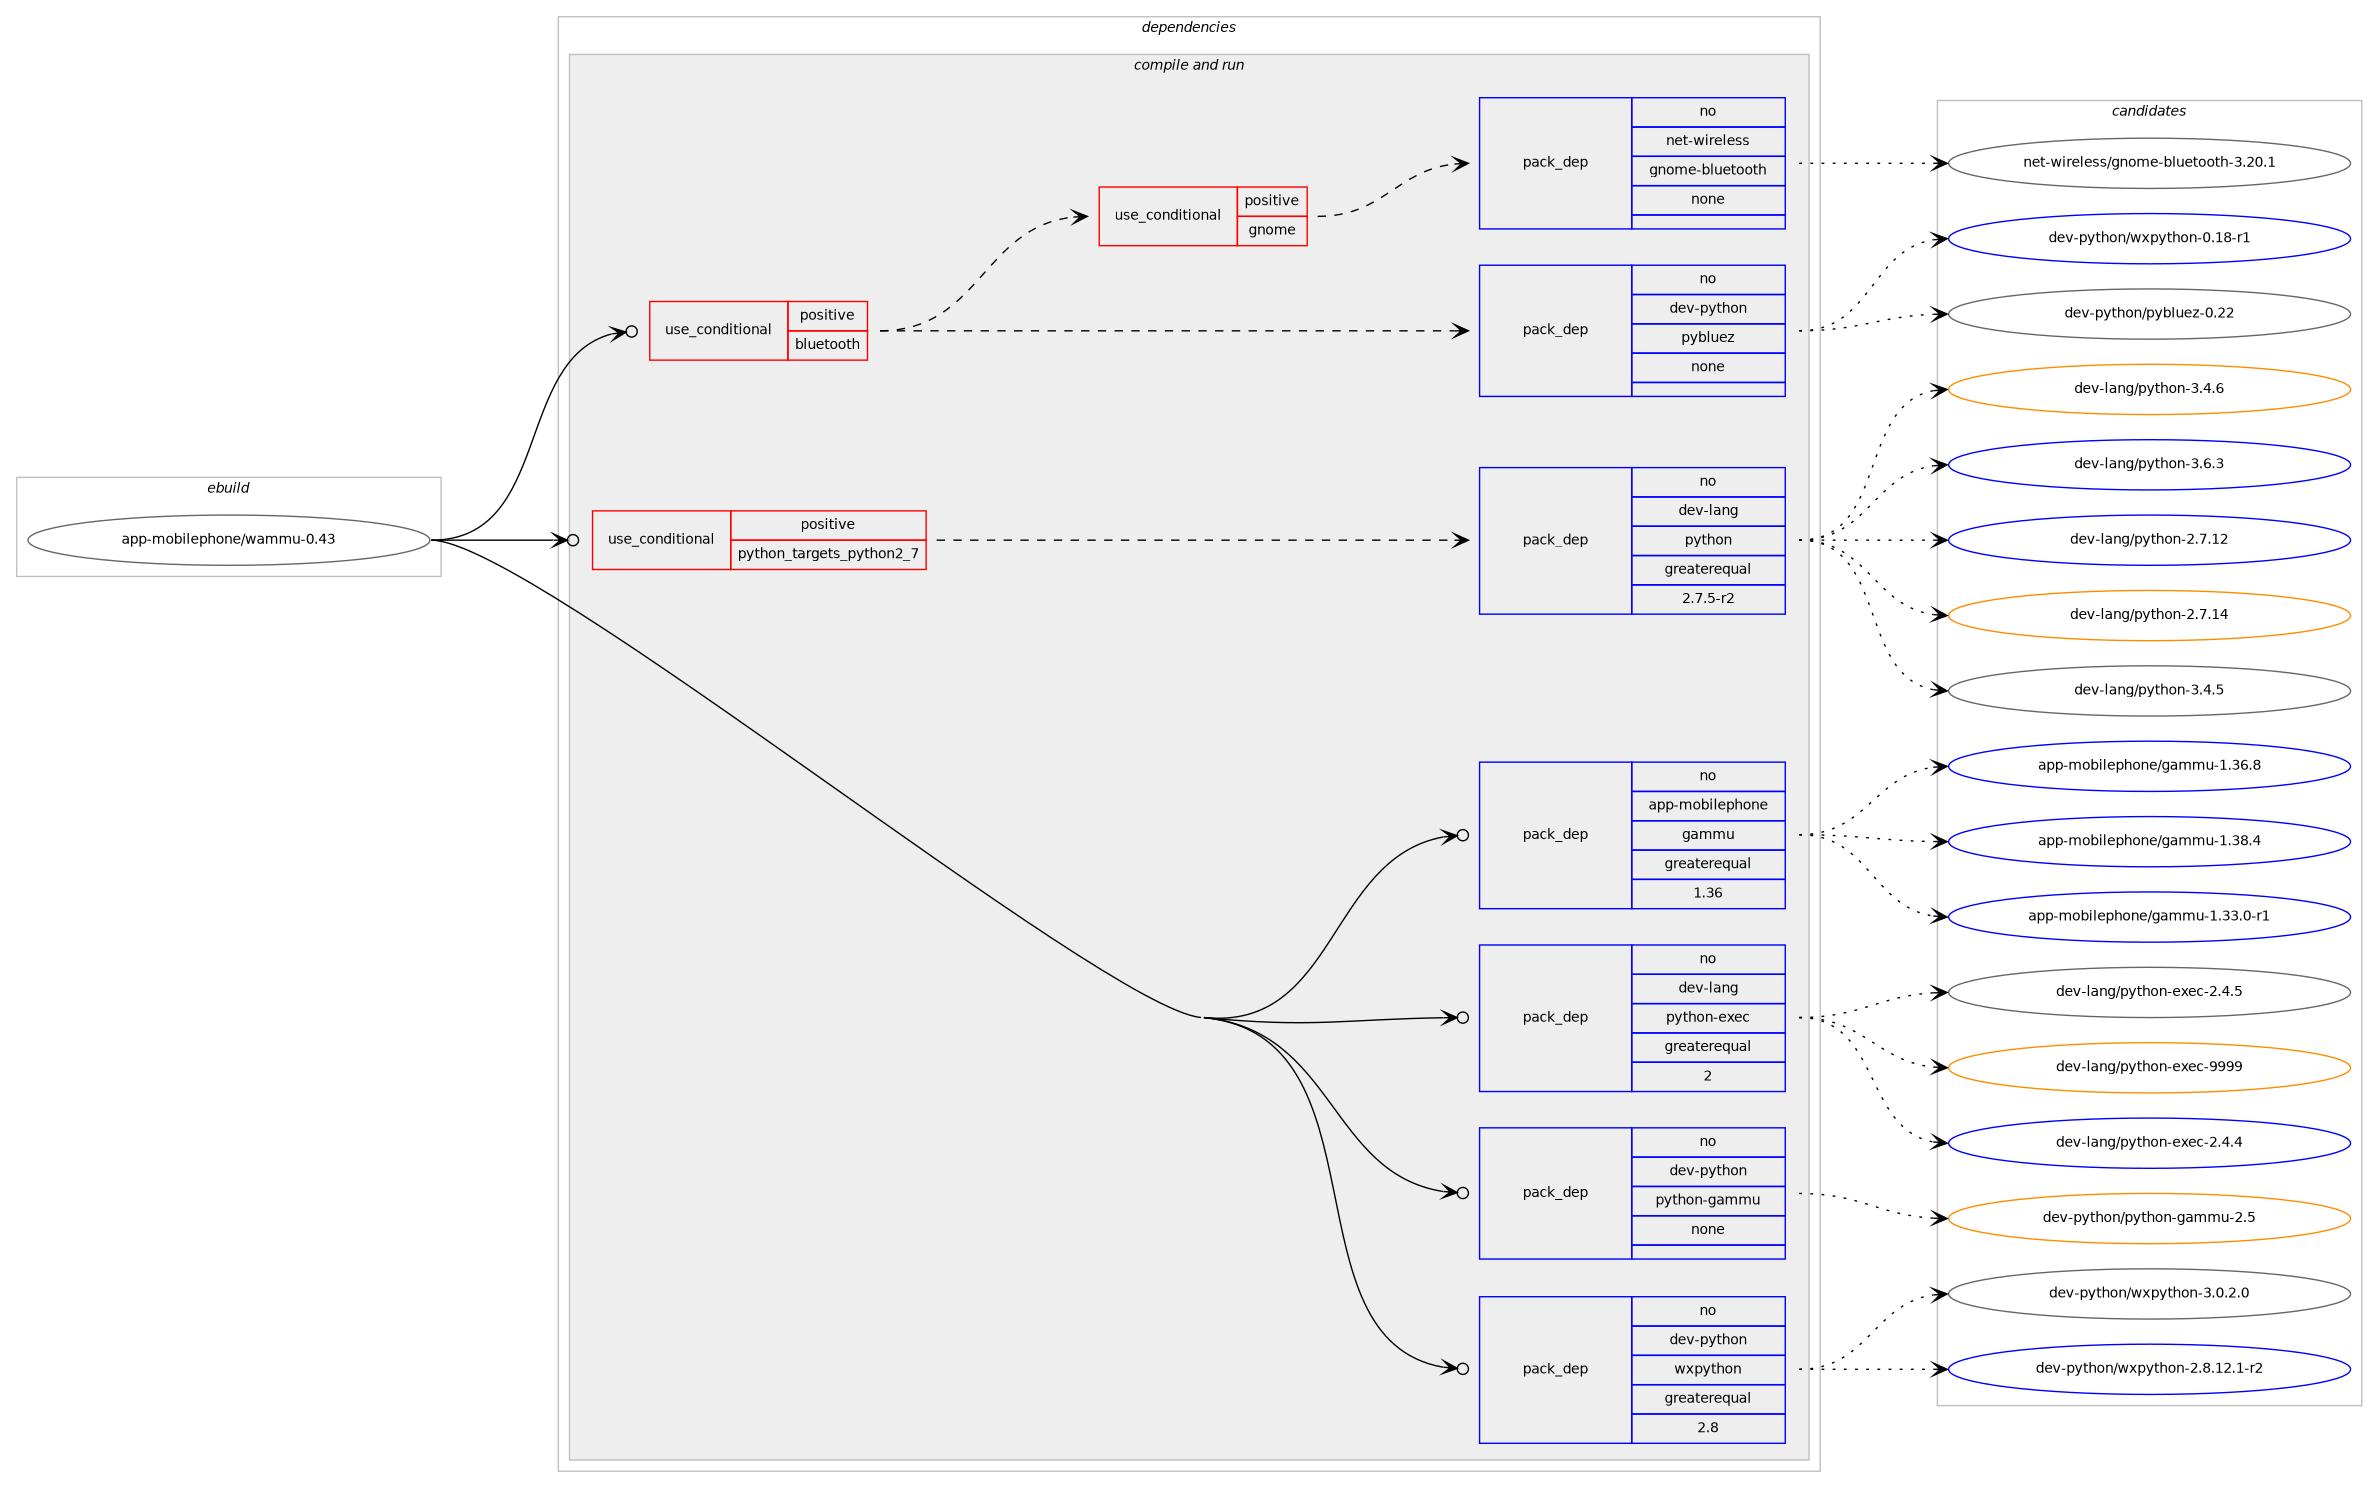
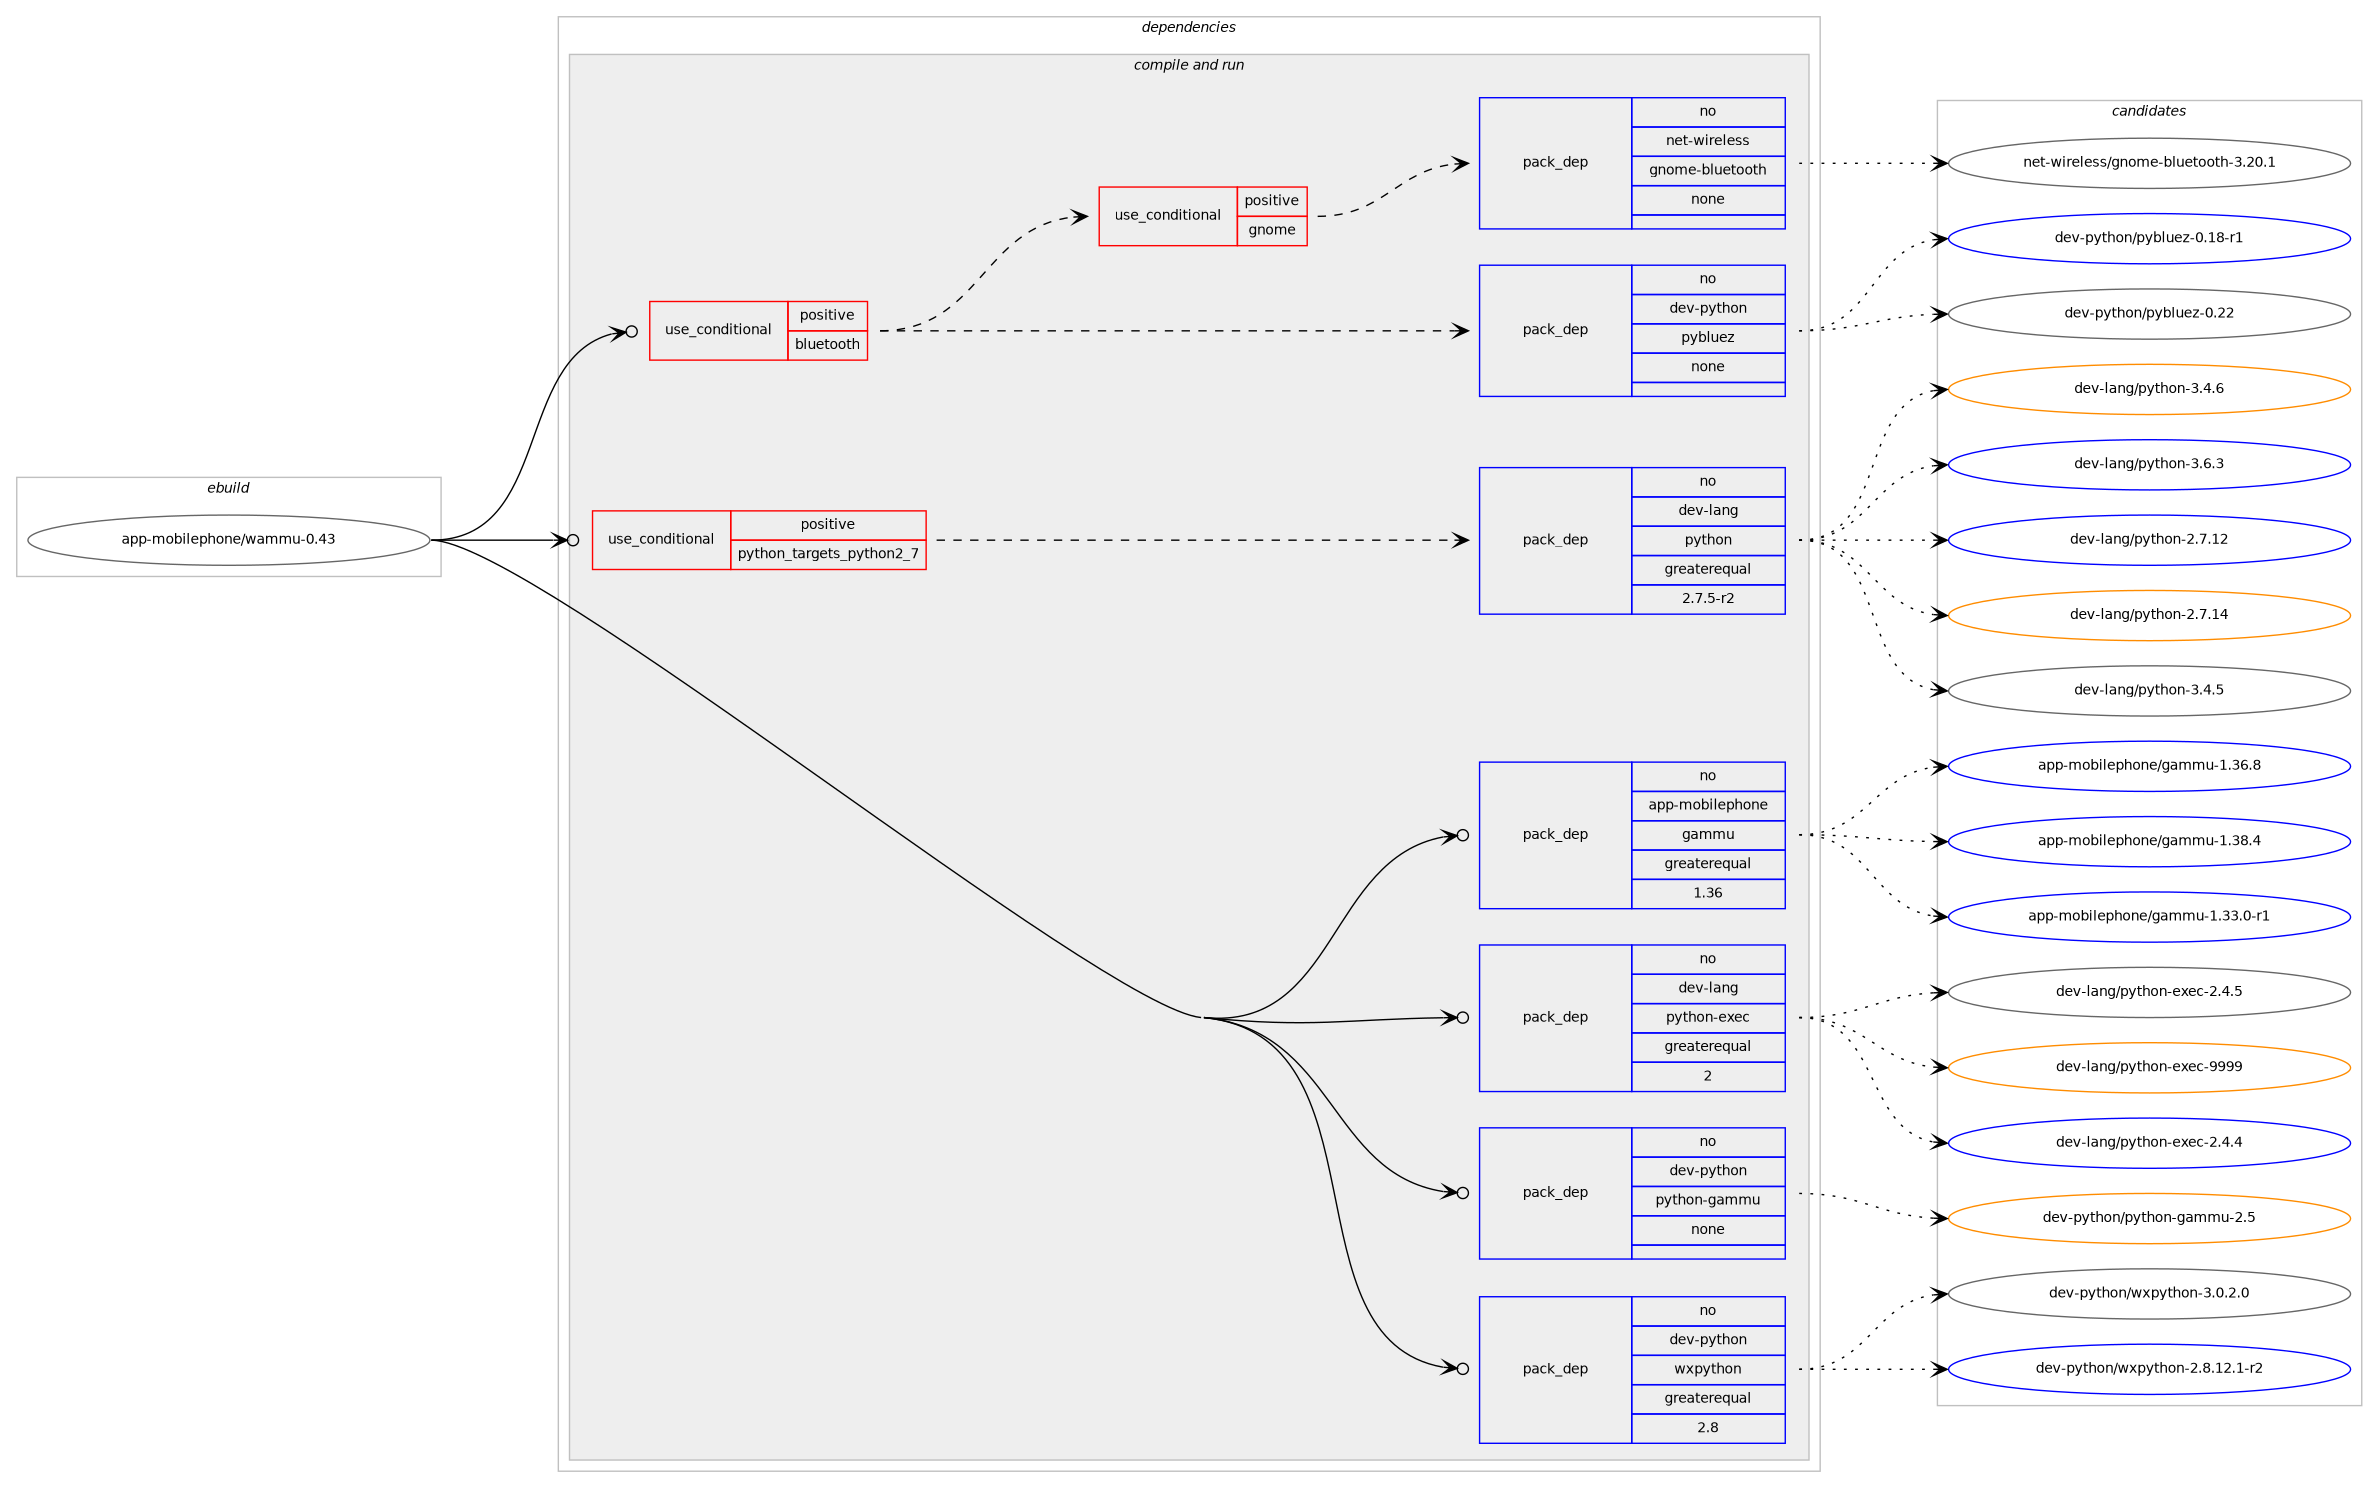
(2150, 239) -> (2150, 239)
